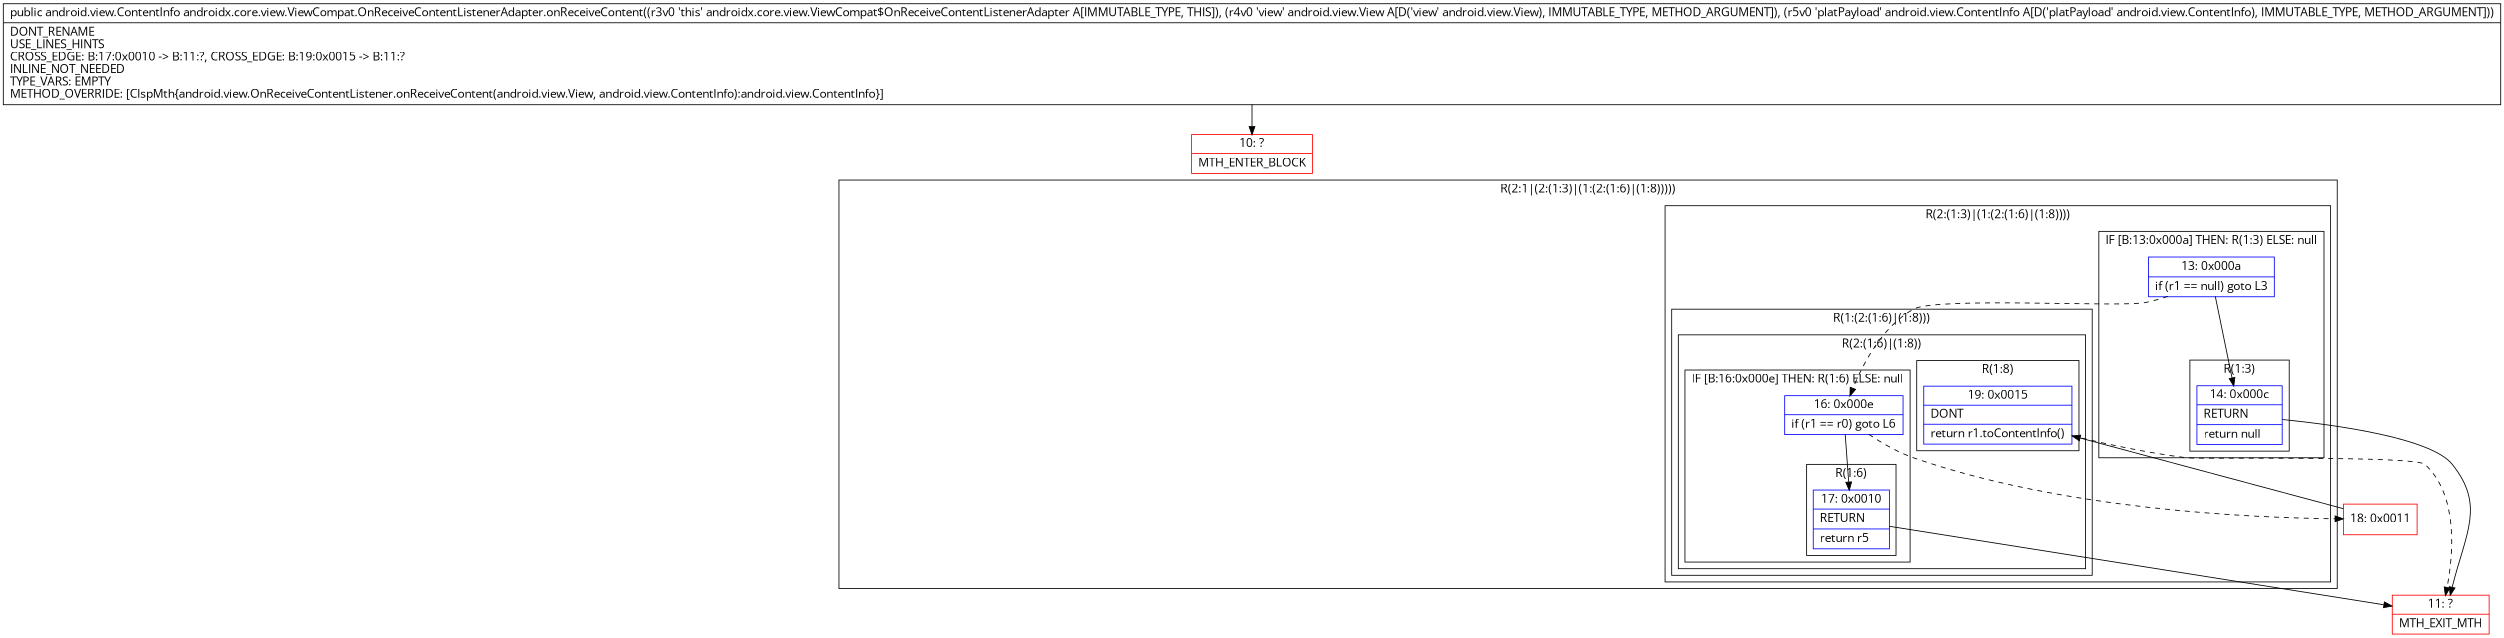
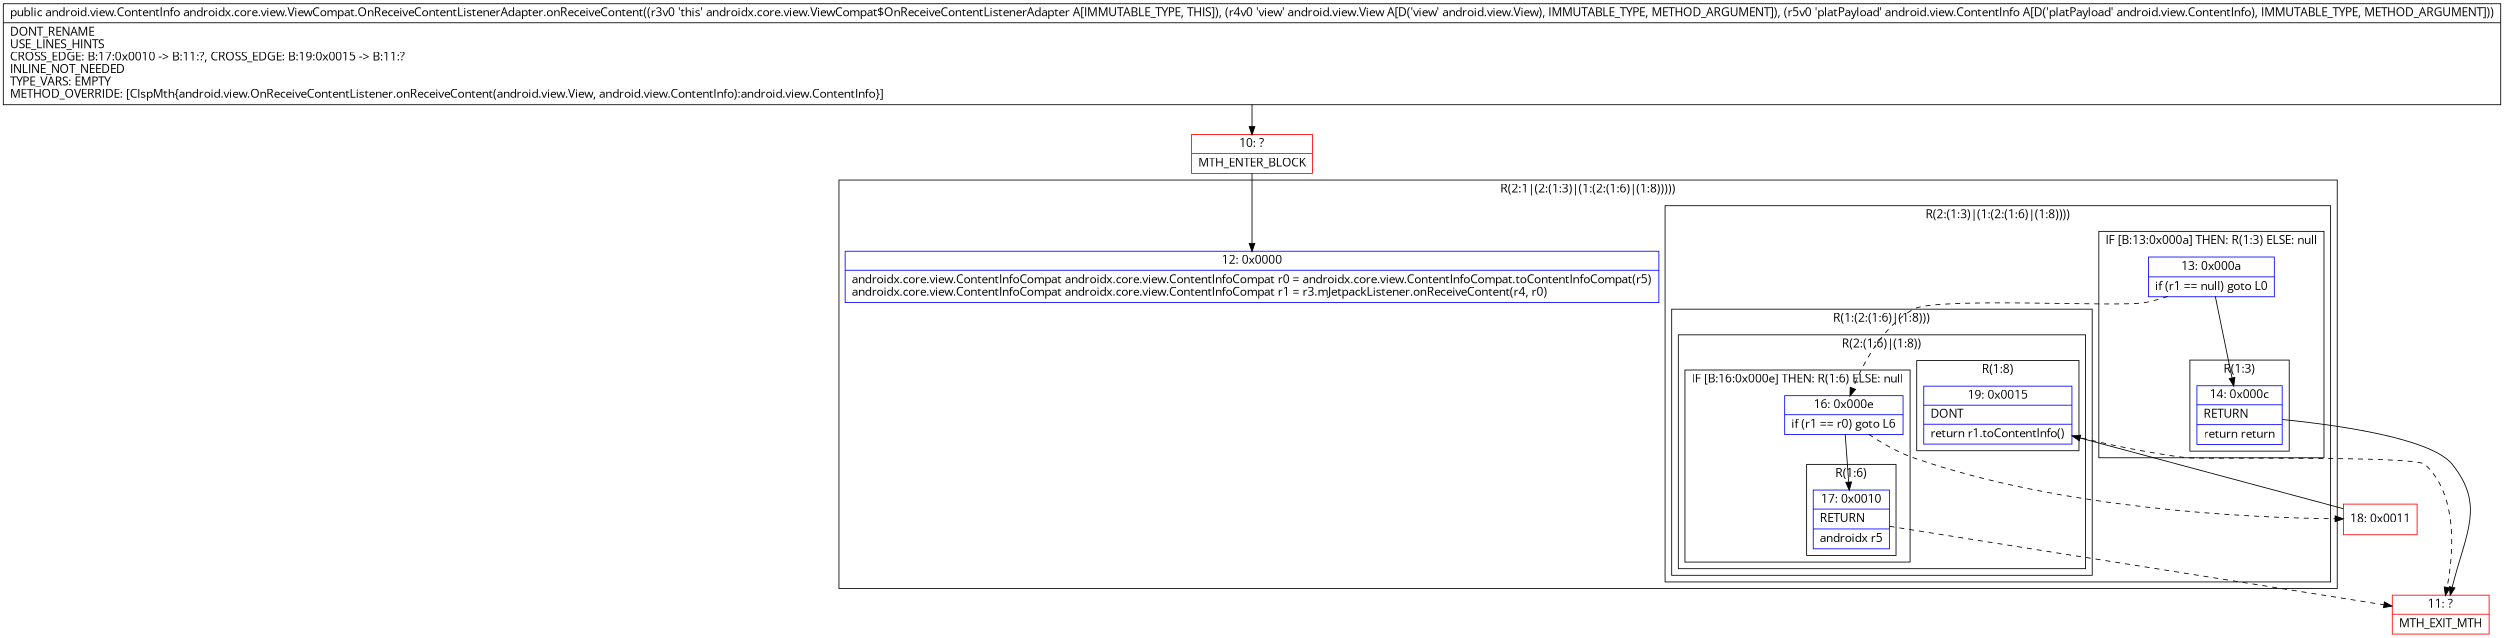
none -> (1252, 277)
(2211, 286) -> (2211, 286)
(2233, 434) -> (2240, 434)
(1845, 538) -> (1851, 538)
(2137, 566) -> (2137, 566)
